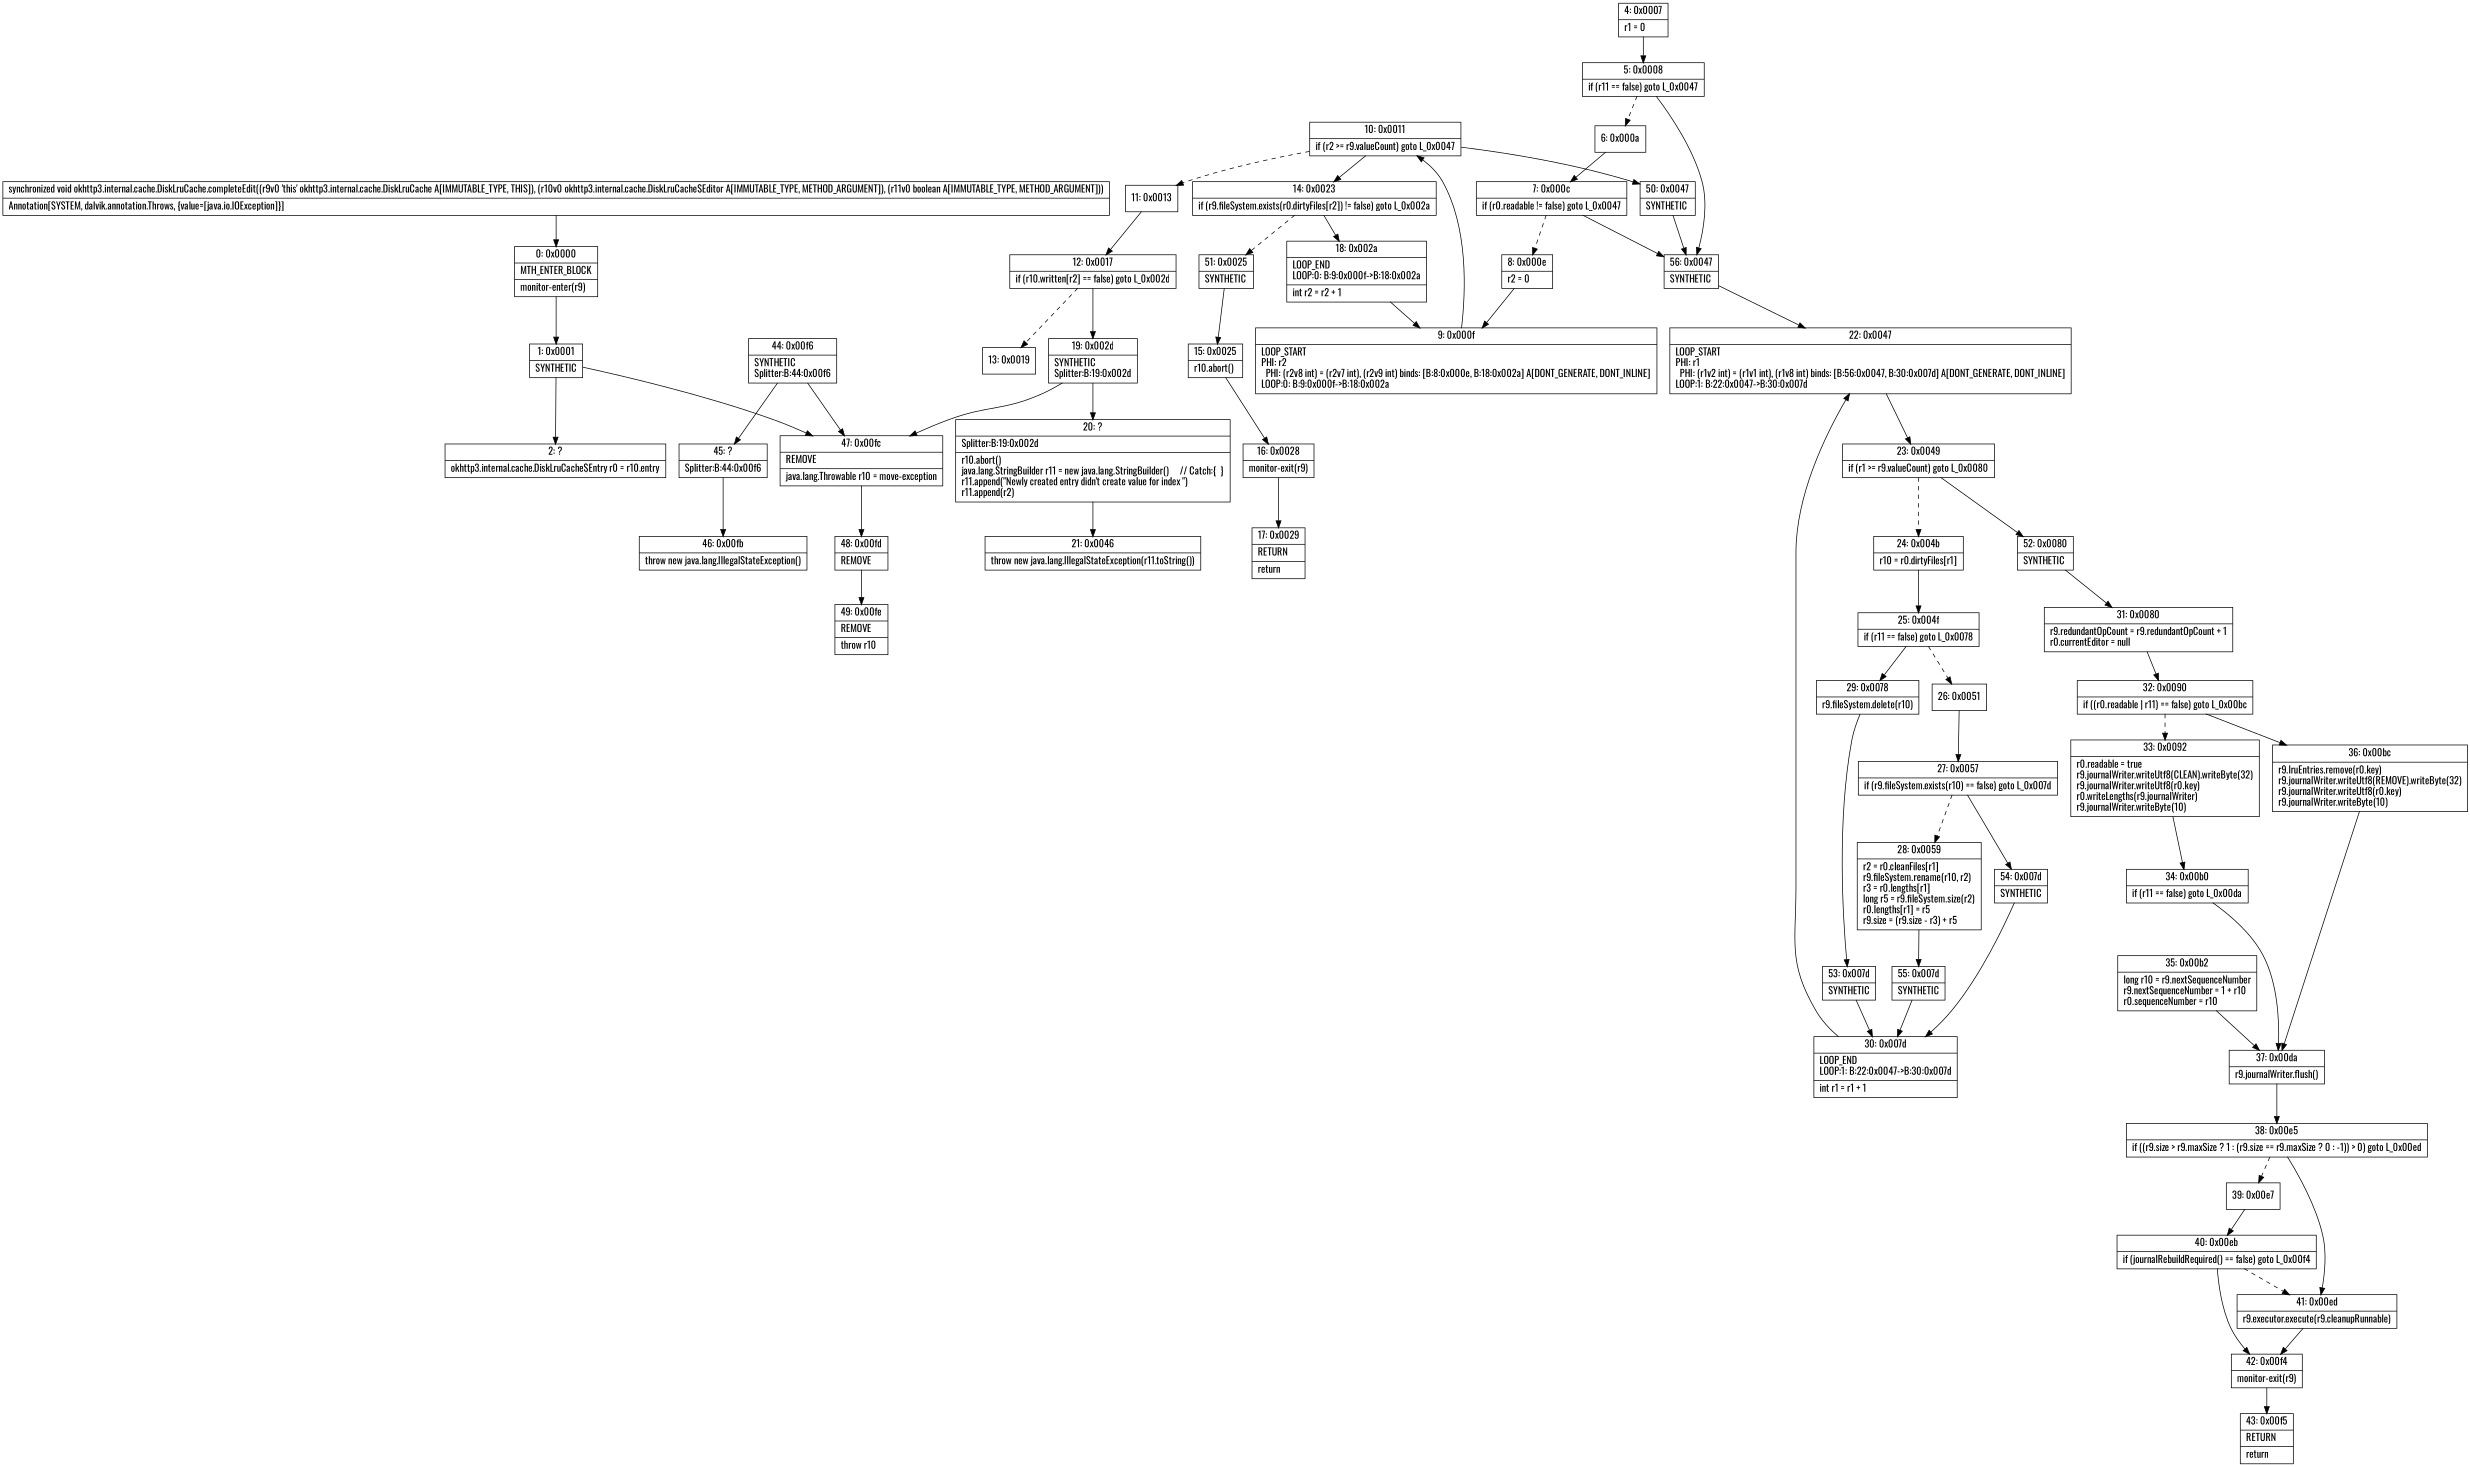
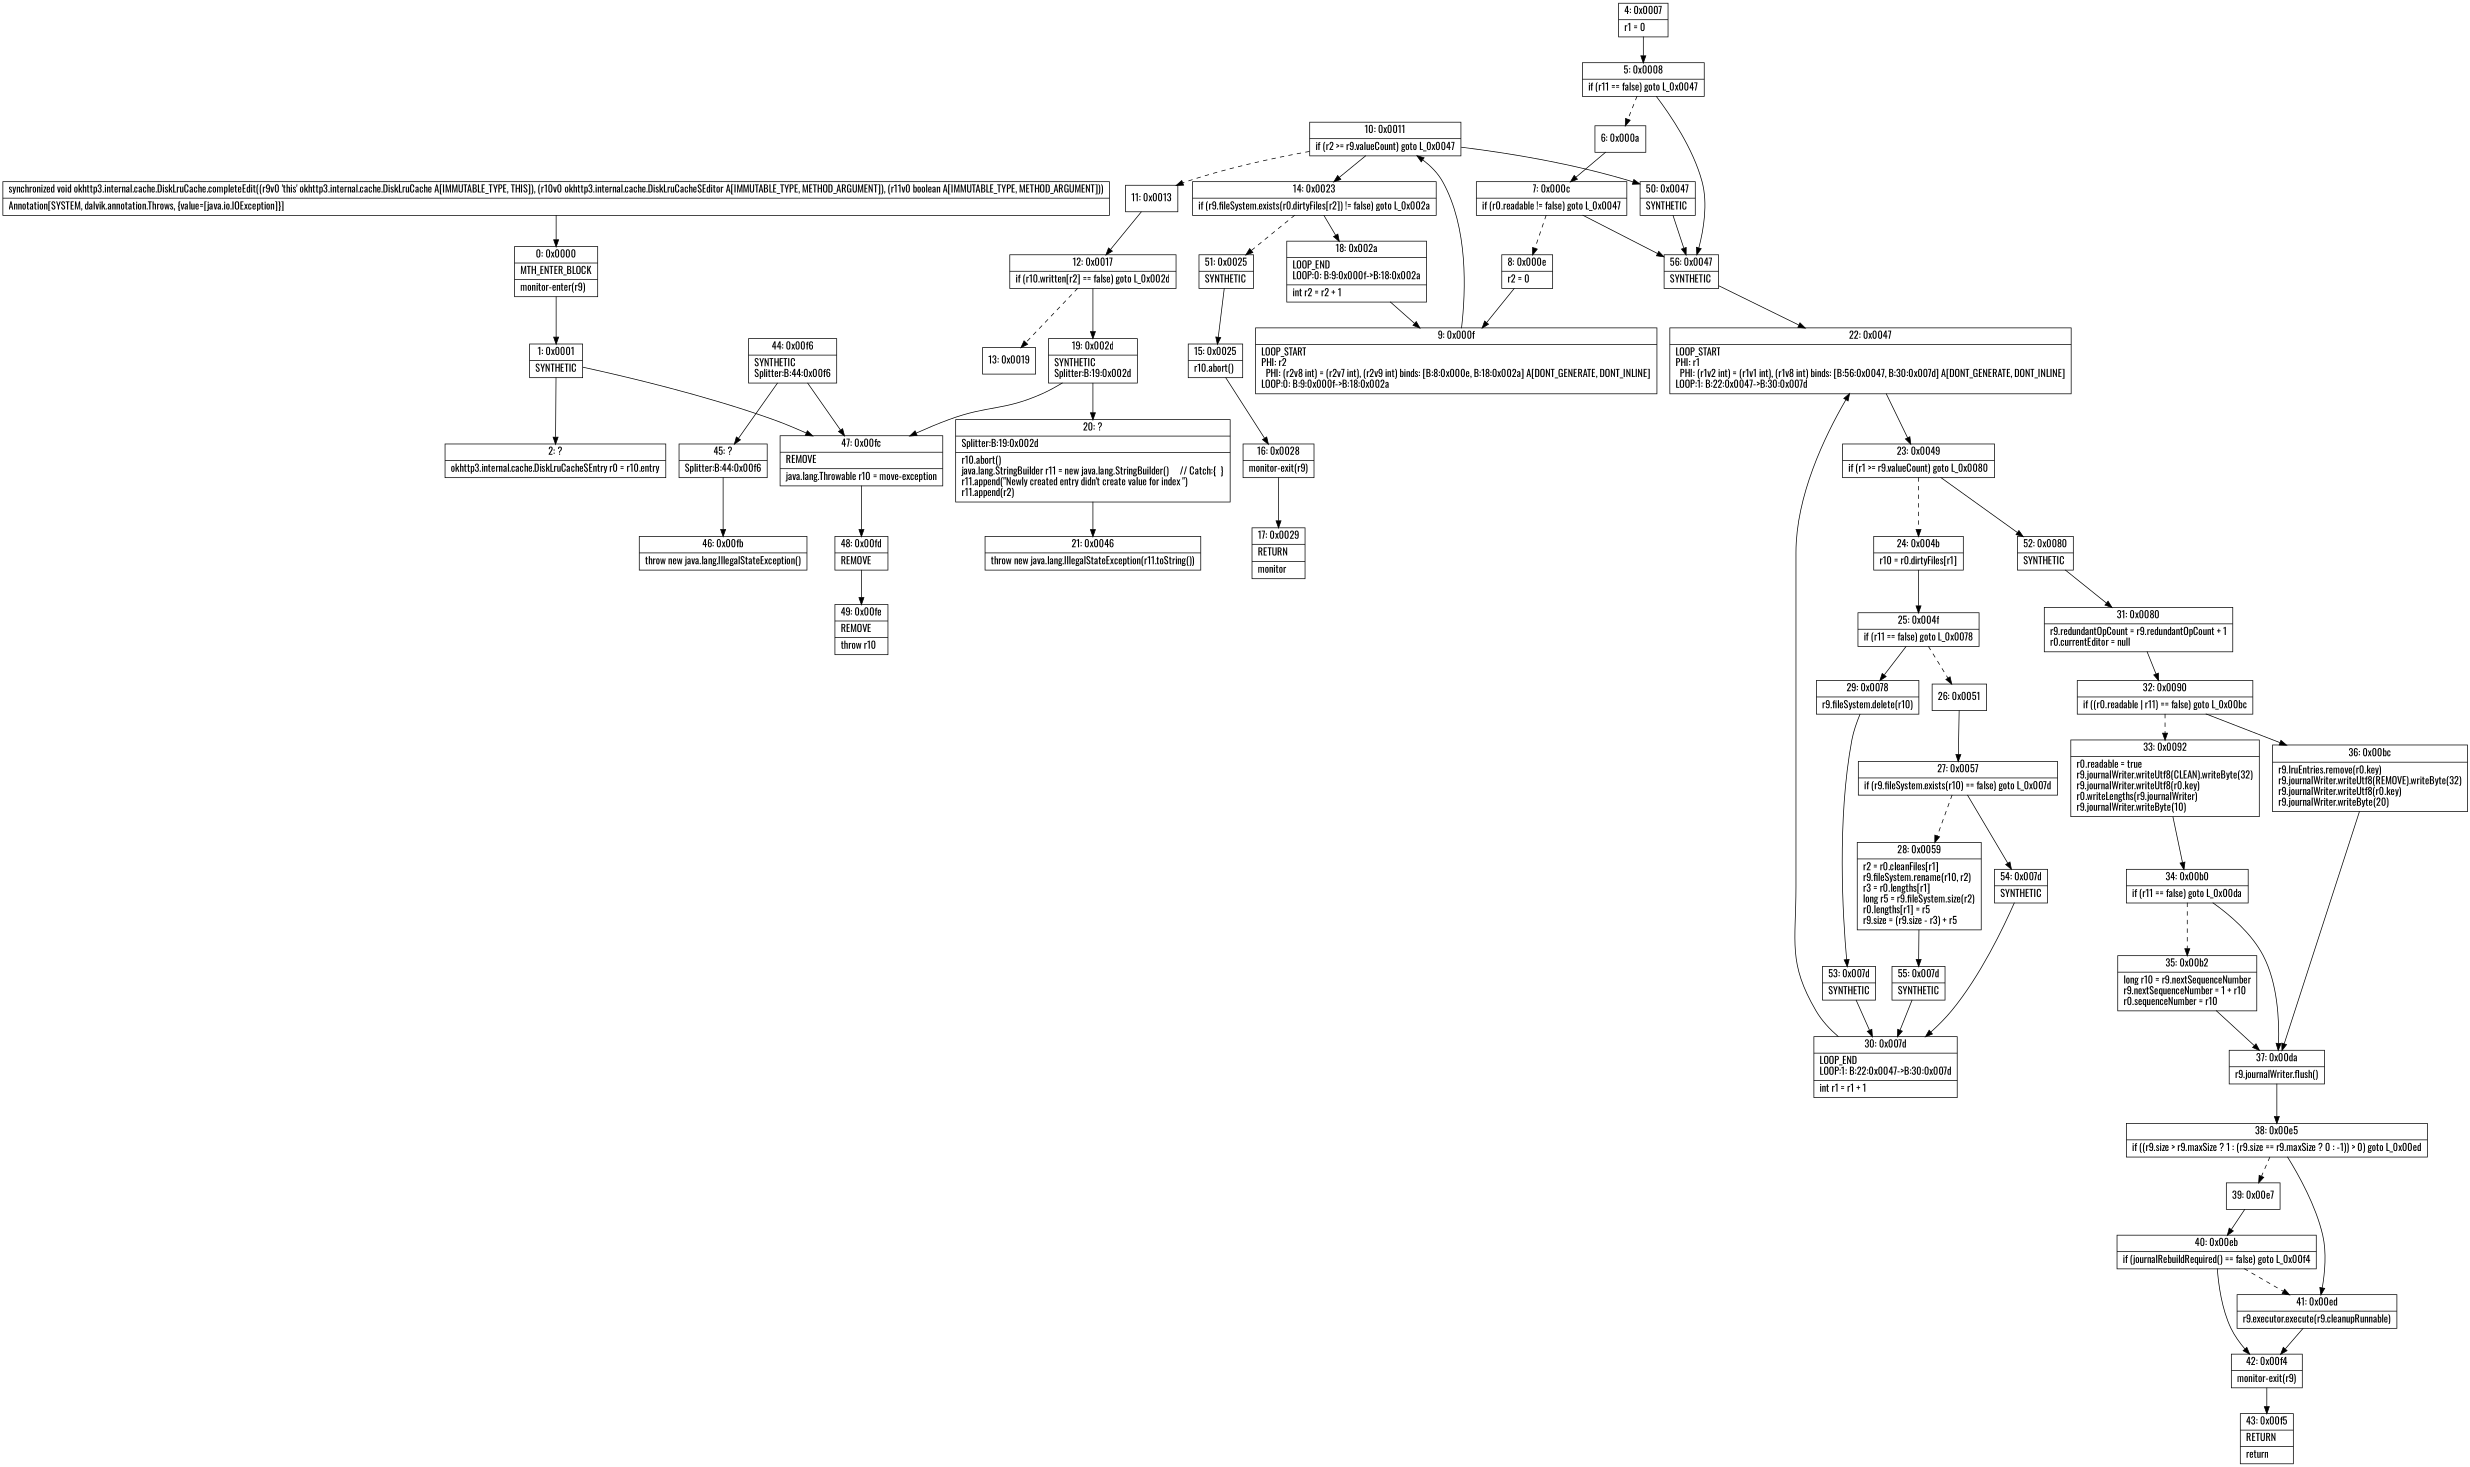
(1269, 570) -> (1272, 570)
(2333, 803) -> (2334, 803)
none -> (2187, 926)
